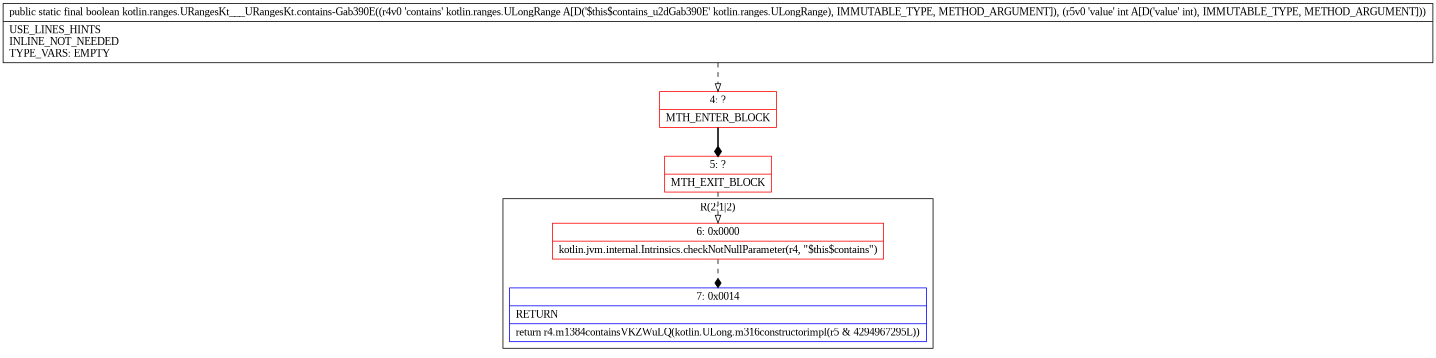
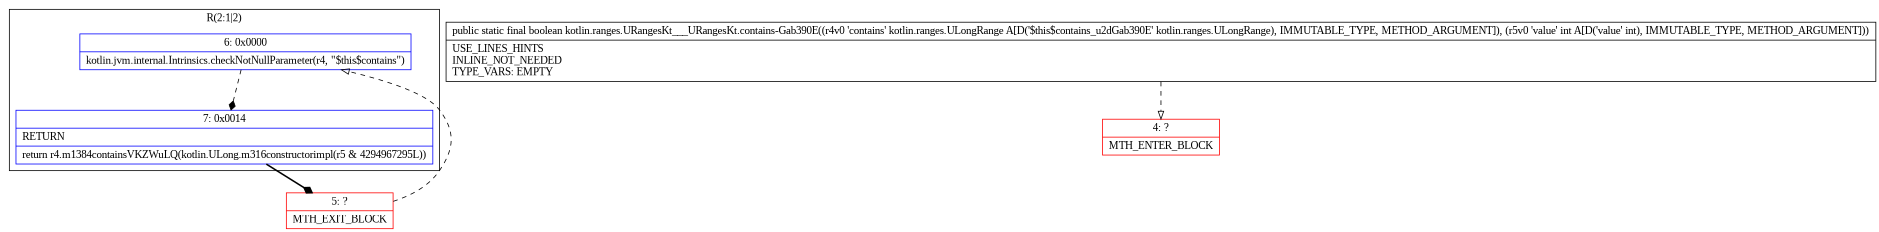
(718, 137) -> (285, 176)
(718, 241) -> (245, 52)
